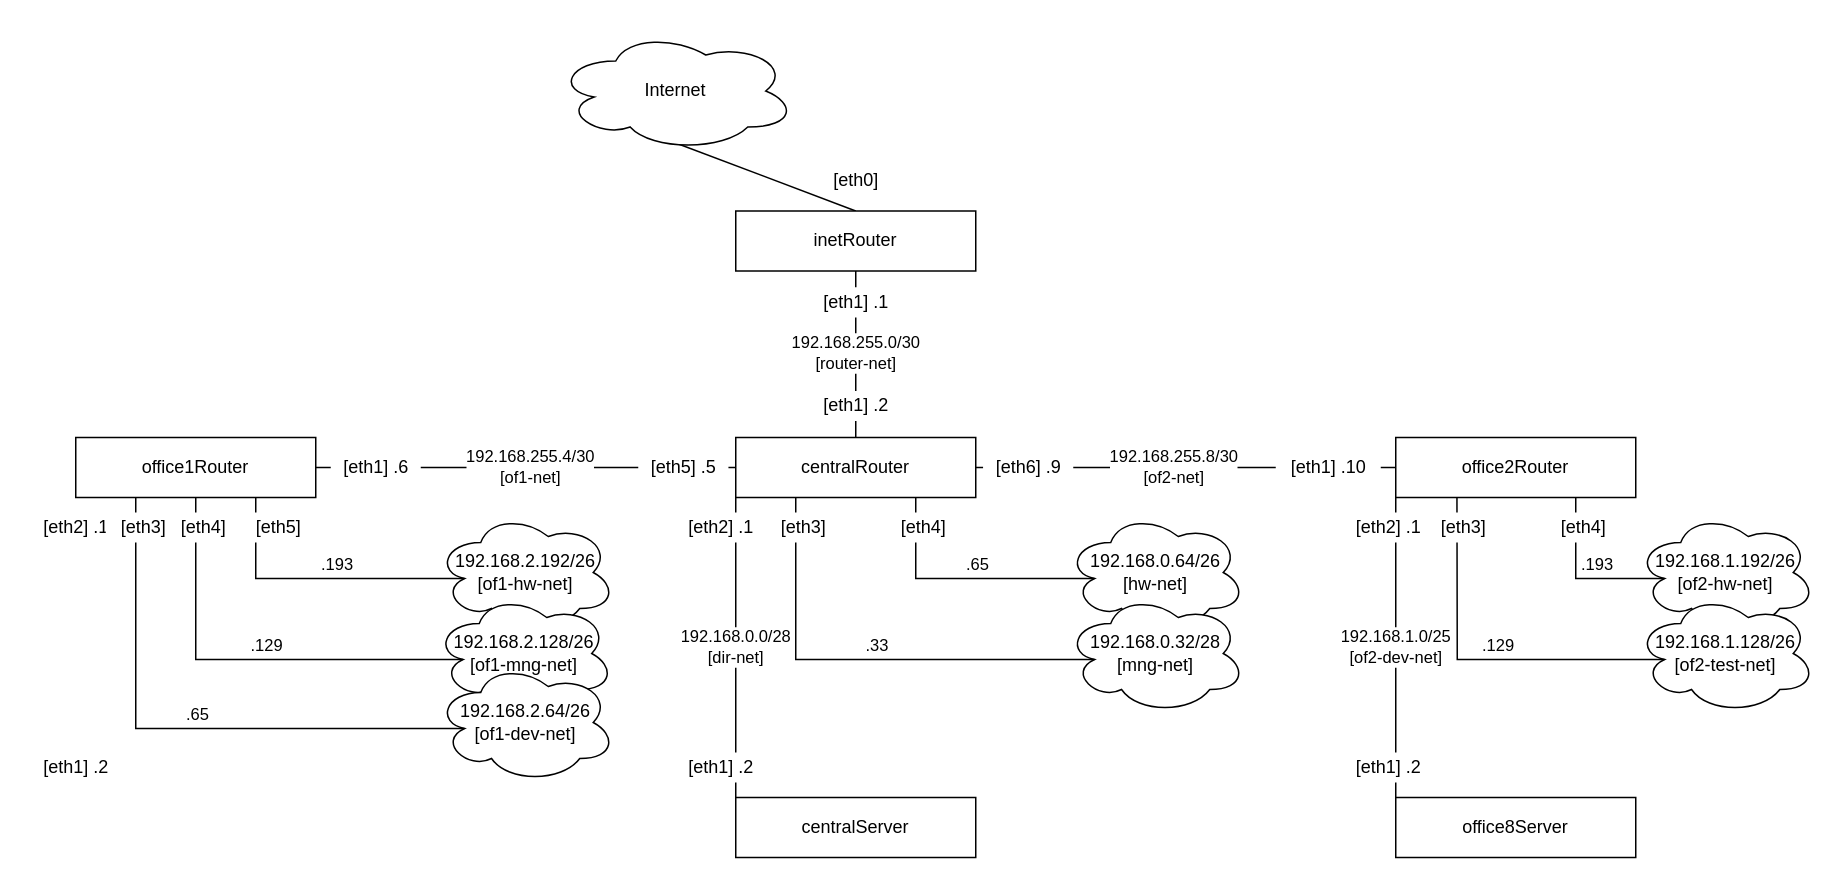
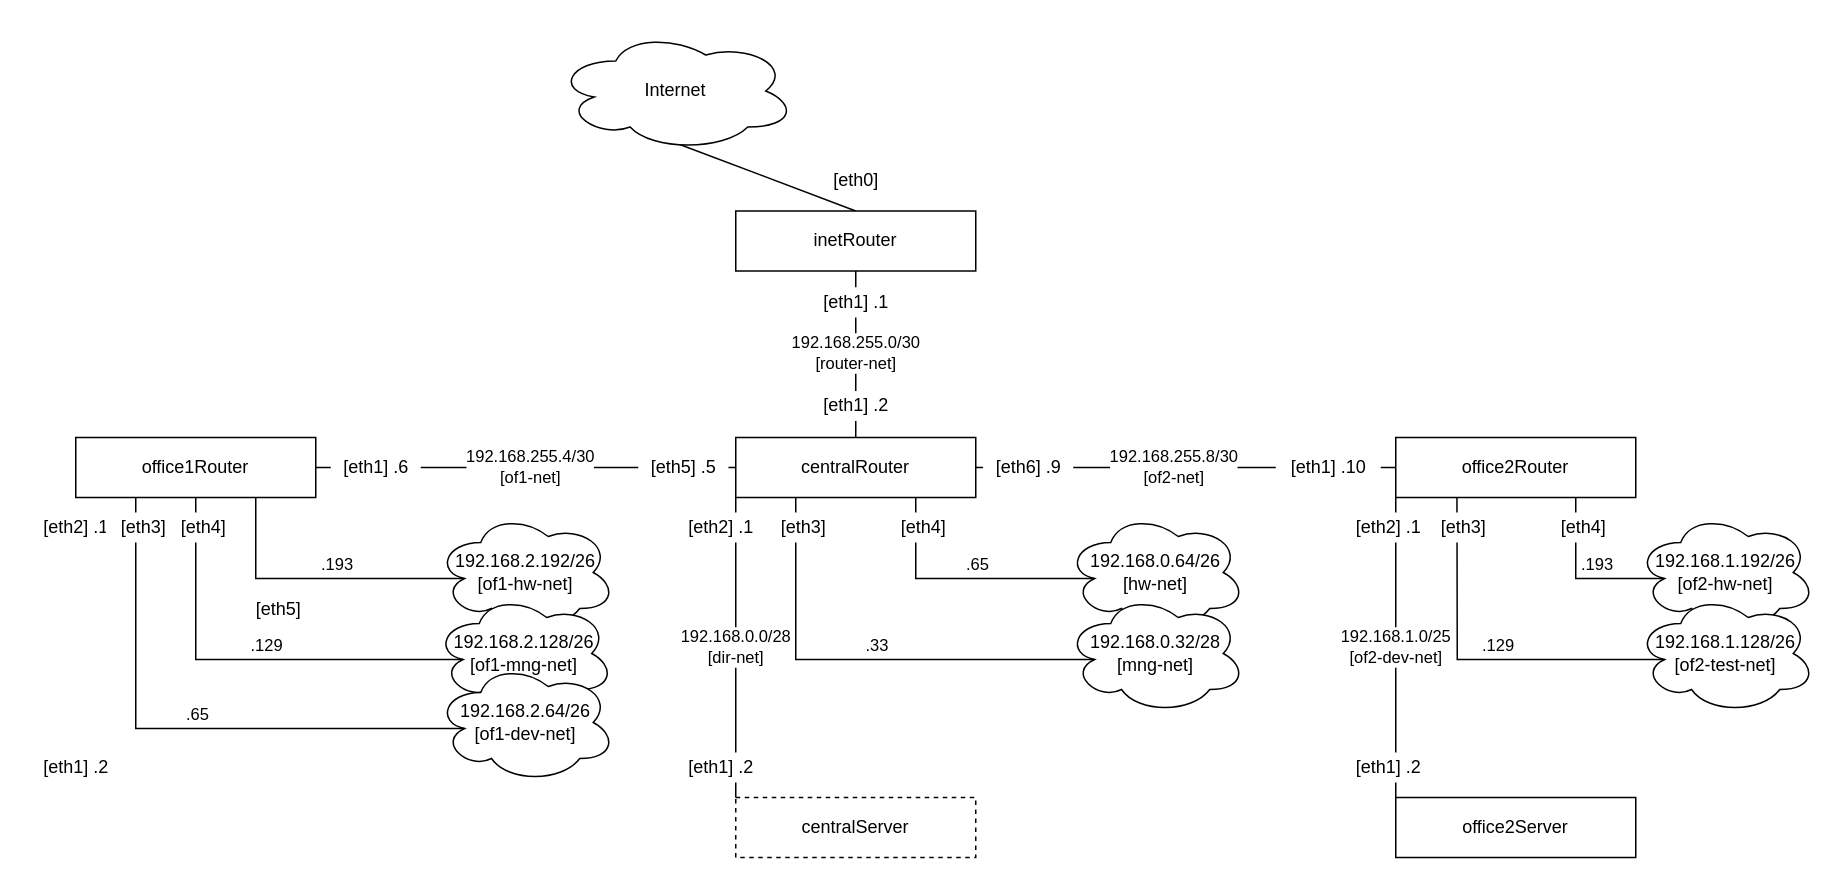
(278, 527) -> (278, 610)
(856, 827) -> (856, 827)
(1516, 827) -> (1516, 827)
